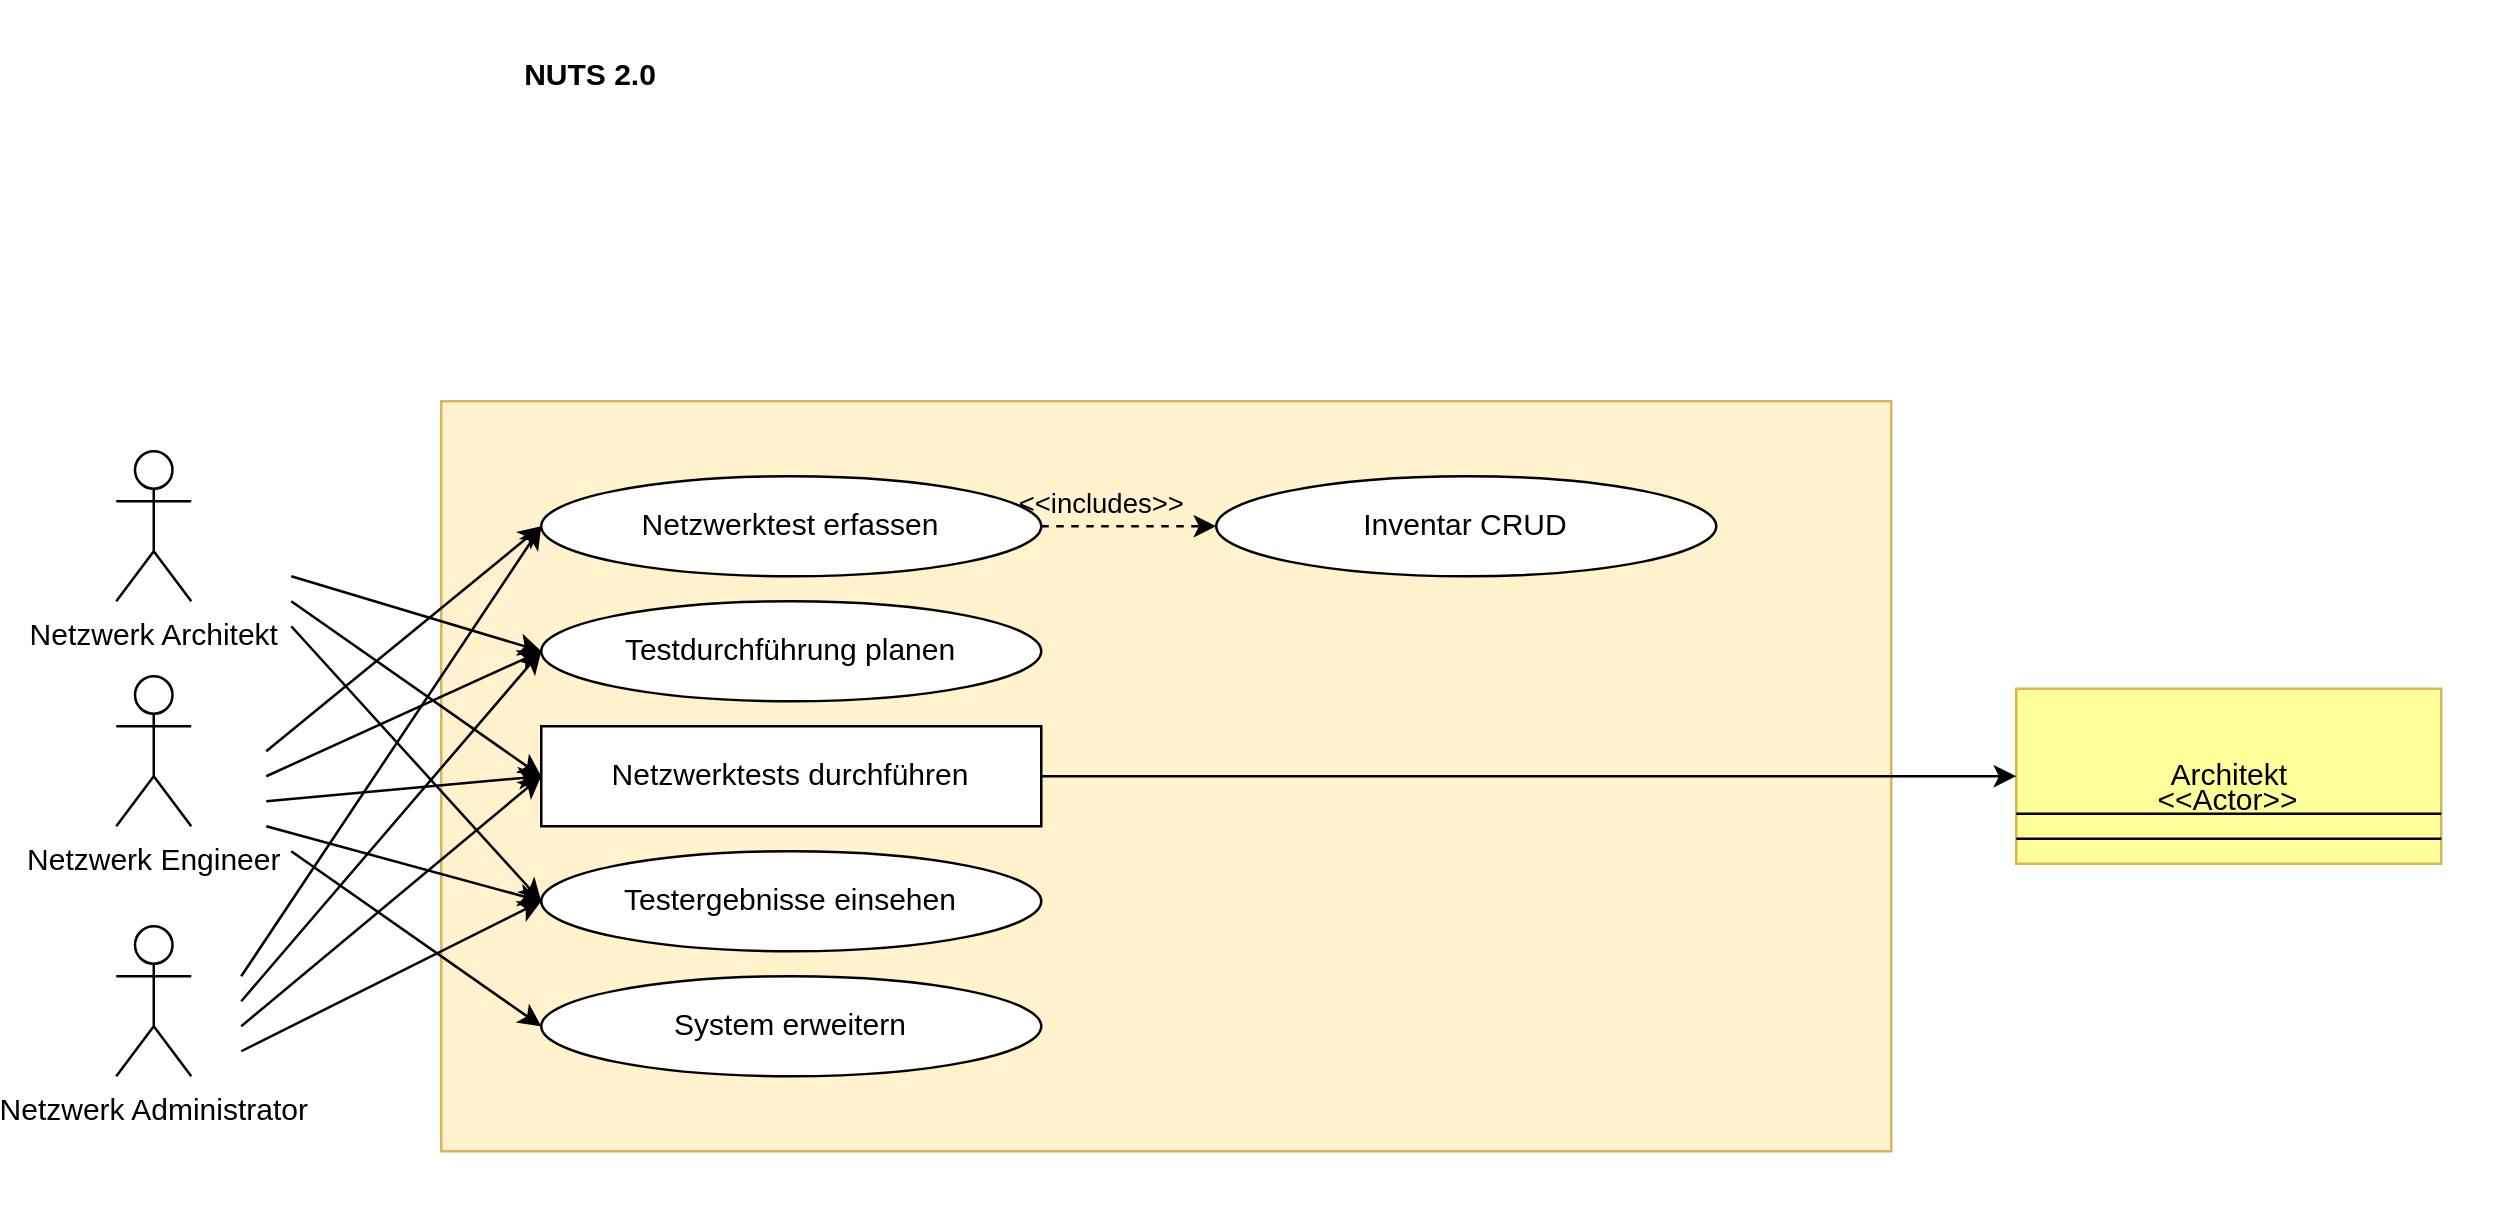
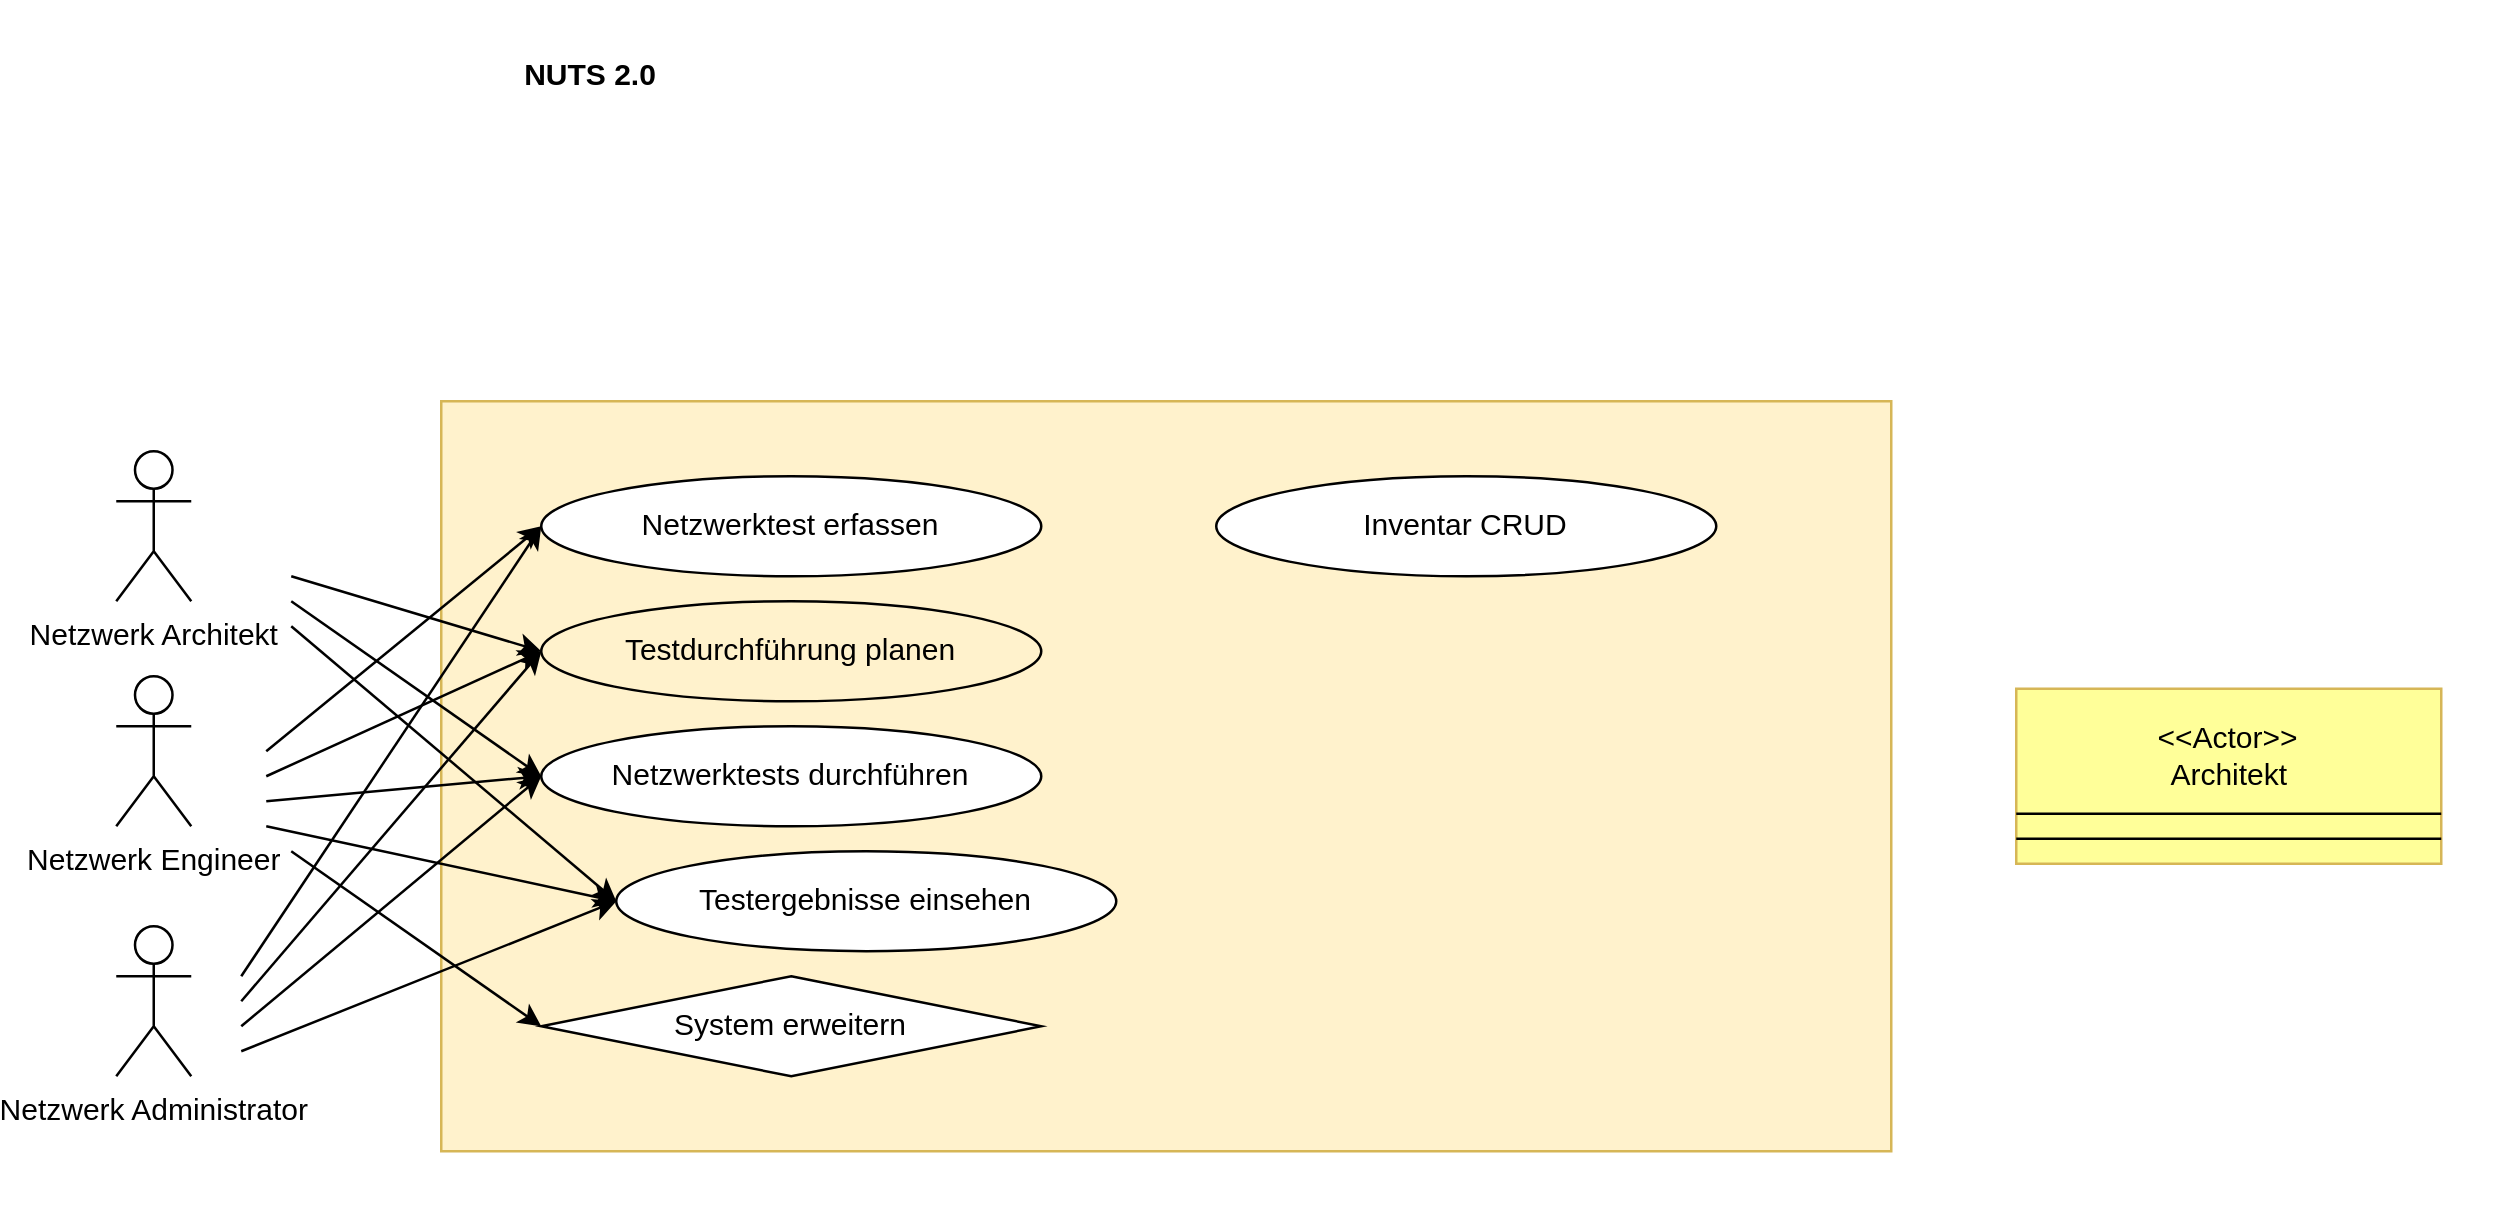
(1120, 526) -> none
(791, 651) -> (791, 651)
(791, 776) -> (791, 776)
(1520, 776) -> none
(2229, 801) -> (2229, 739)
(791, 901) -> (866, 901)
(791, 1026) -> (791, 1026)
